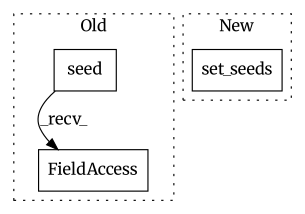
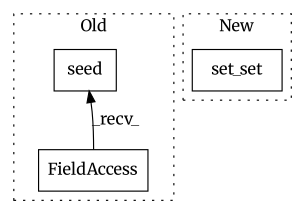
(237, 70) -> (237, 70)
(39, 115) -> (93, 126)
